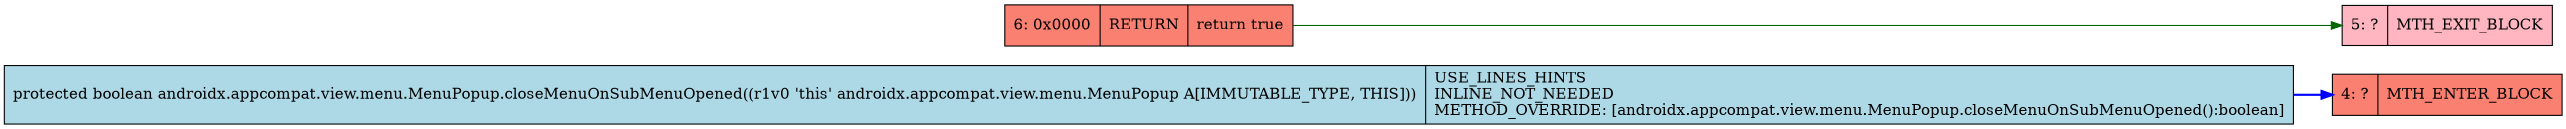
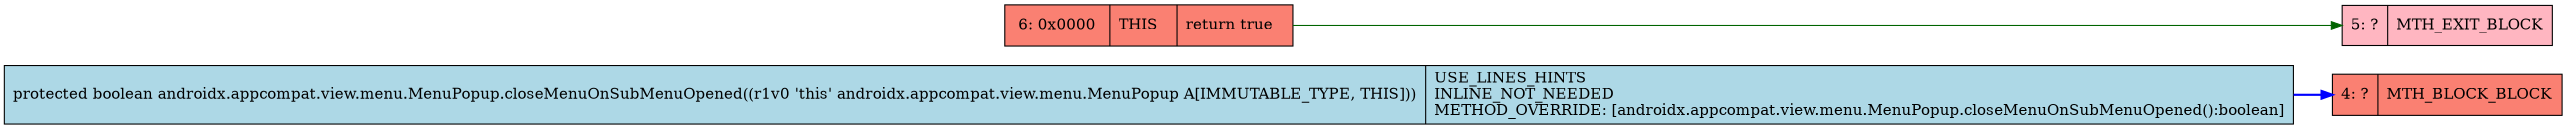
(1144, 25) -> (1139, 25)
(2470, 94) -> (2469, 94)
